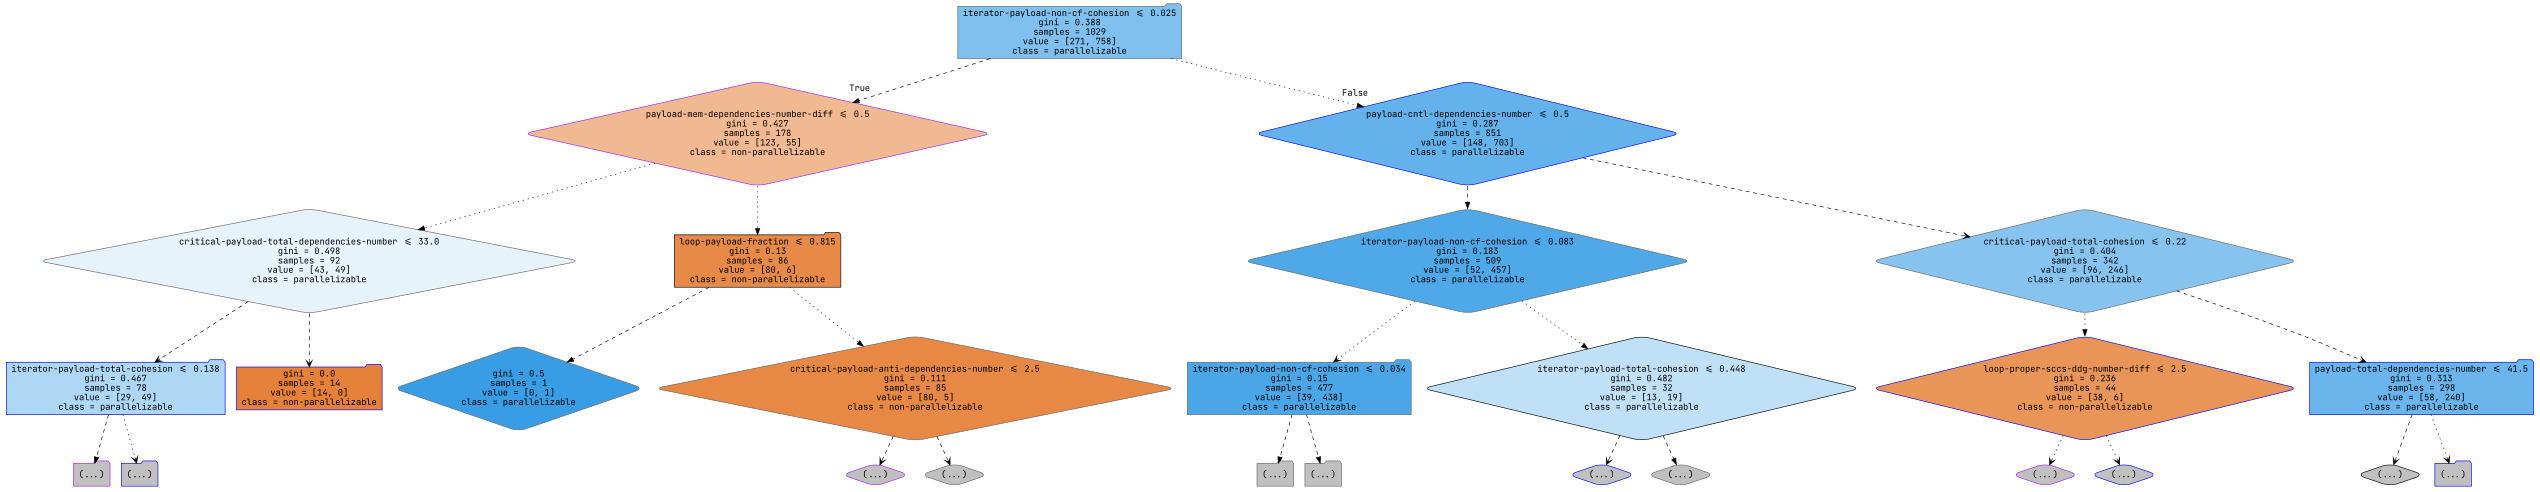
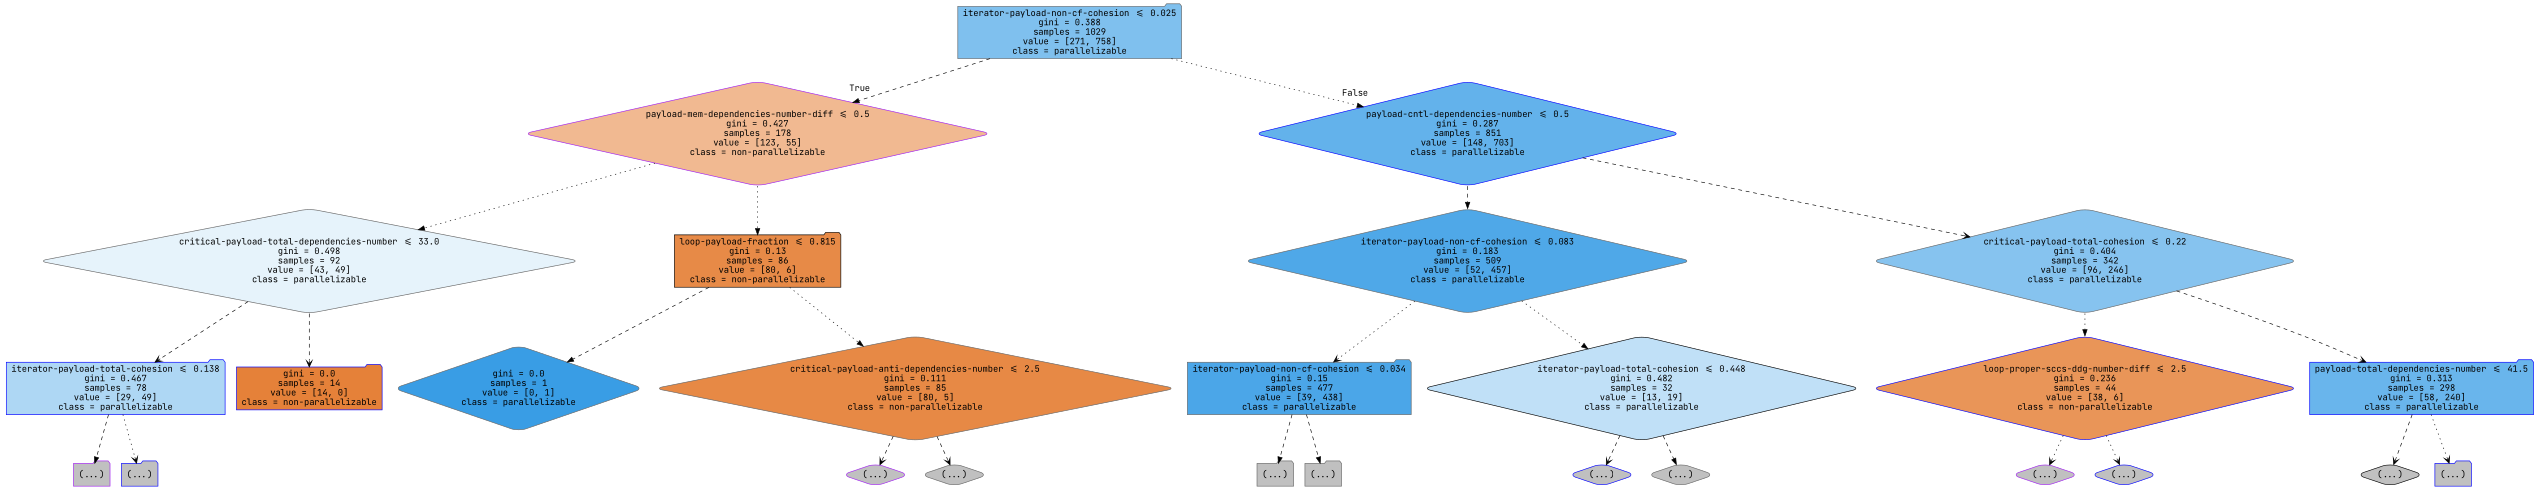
(519, 388) -> (519, 388)
